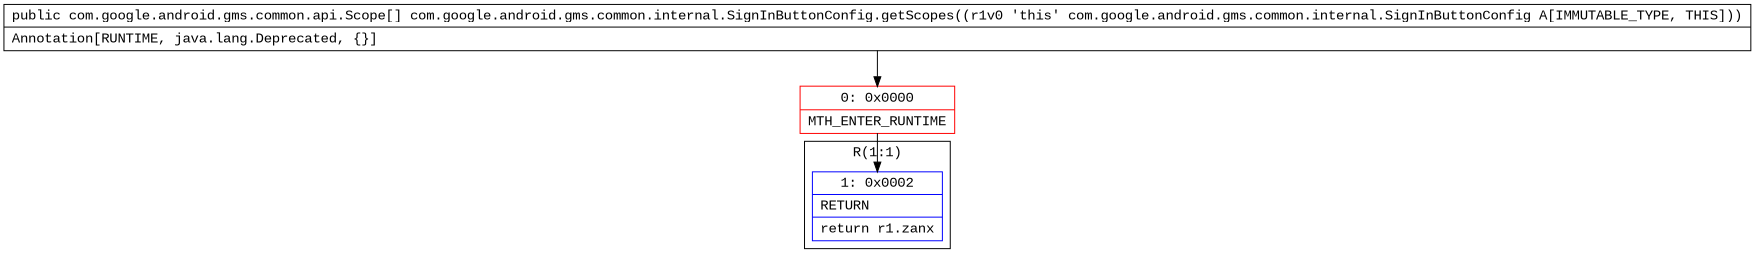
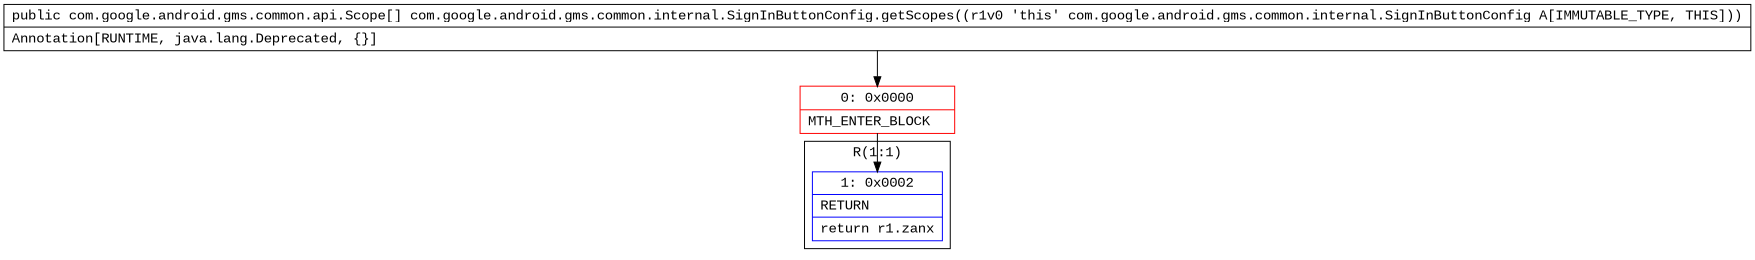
(877, 121) -> (869, 121)
